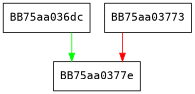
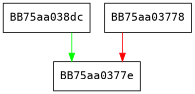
(47, 18) -> (47, 18)
(148, 18) -> (148, 18)
